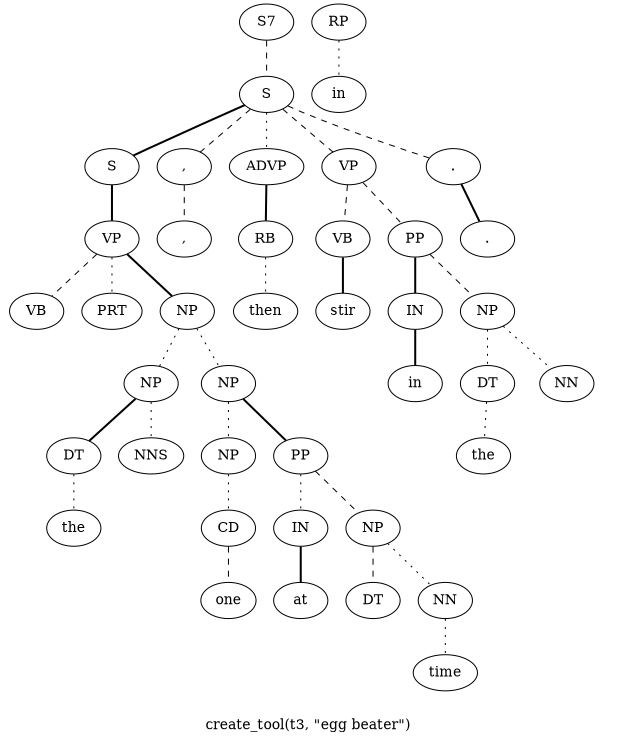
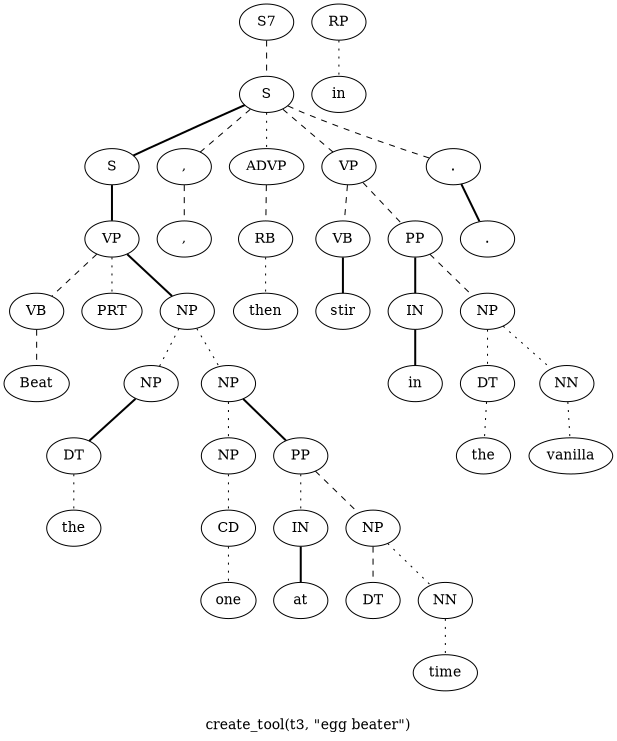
(266, 203) -> (266, 203)
none -> (37, 384)
(151, 456) -> none
none -> (571, 456)
(228, 564) -> (228, 564)
